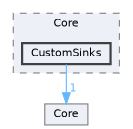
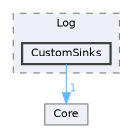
(66, 24) -> (66, 24)
